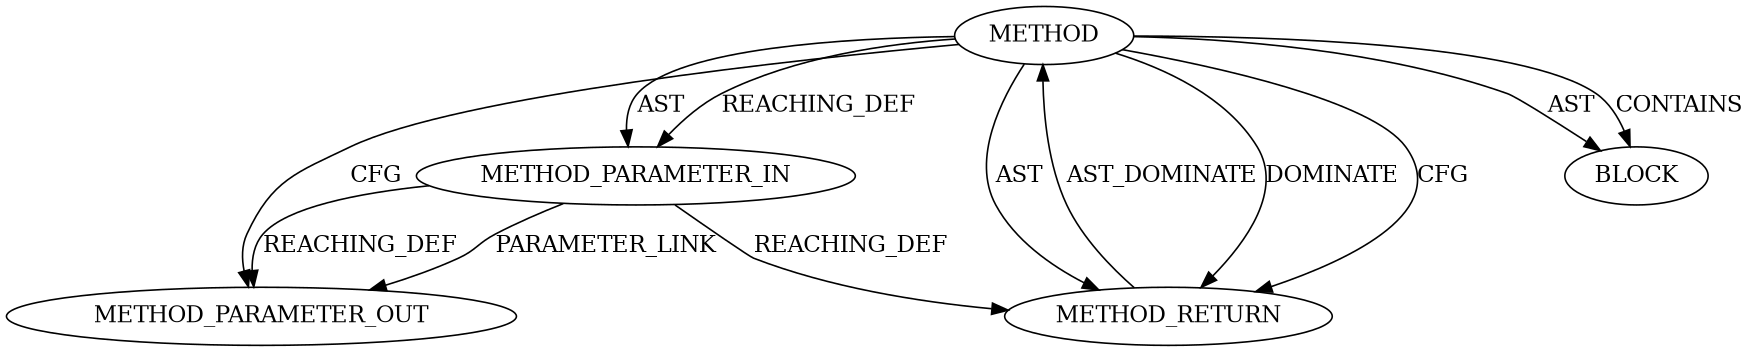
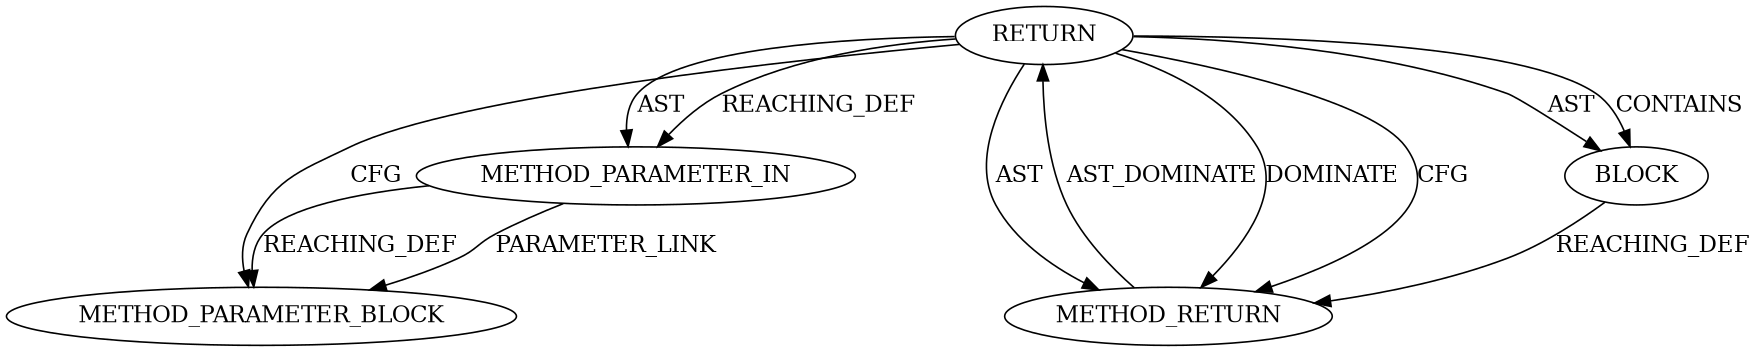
(1044, 36) -> (1044, 36)
(825, 281) -> (1475, 269)
(261, 316) -> (261, 316)
